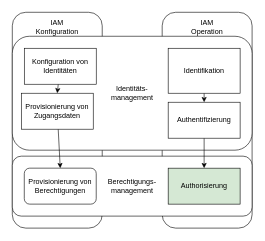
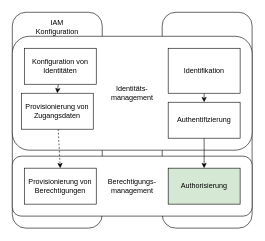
(207, 27) -> none
(59, 145) -> (59, 145)
(60, 186) -> (60, 186)
